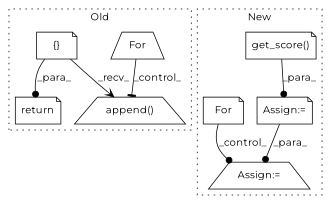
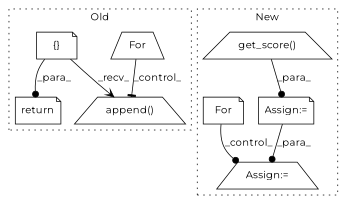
(281, 46) -> (268, 46)
